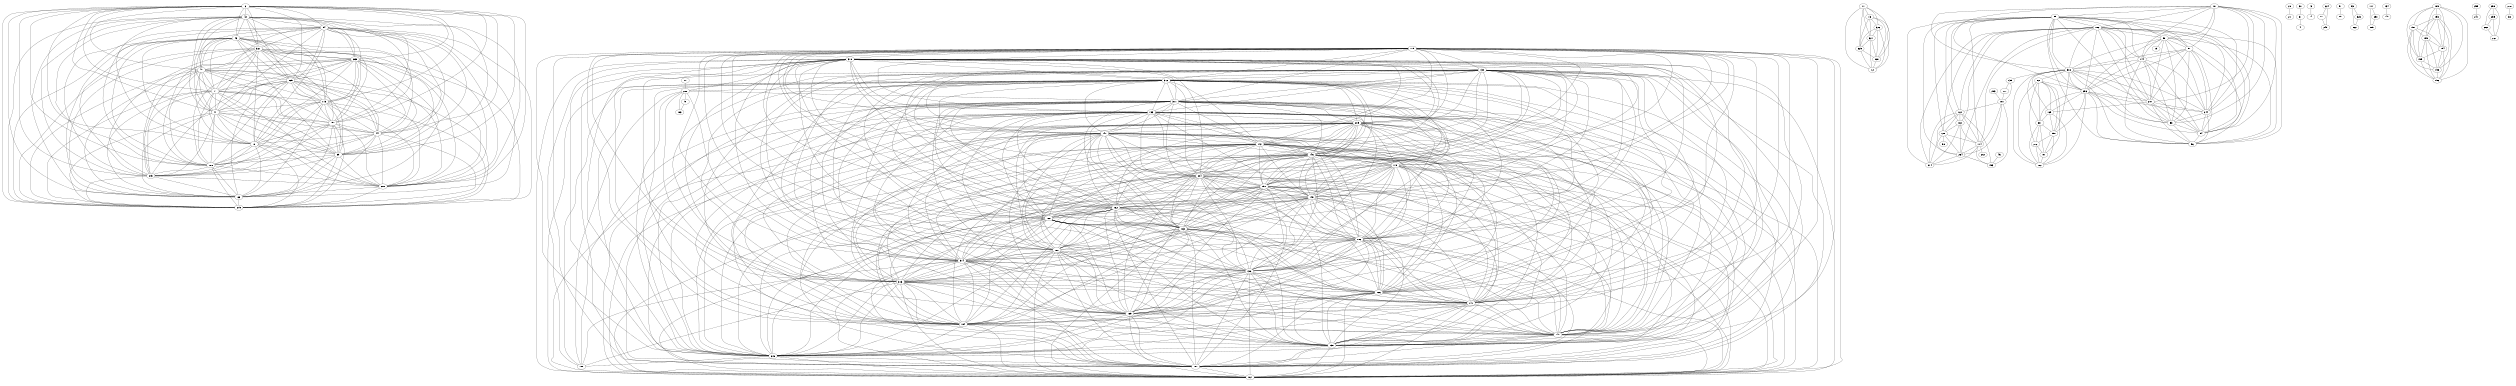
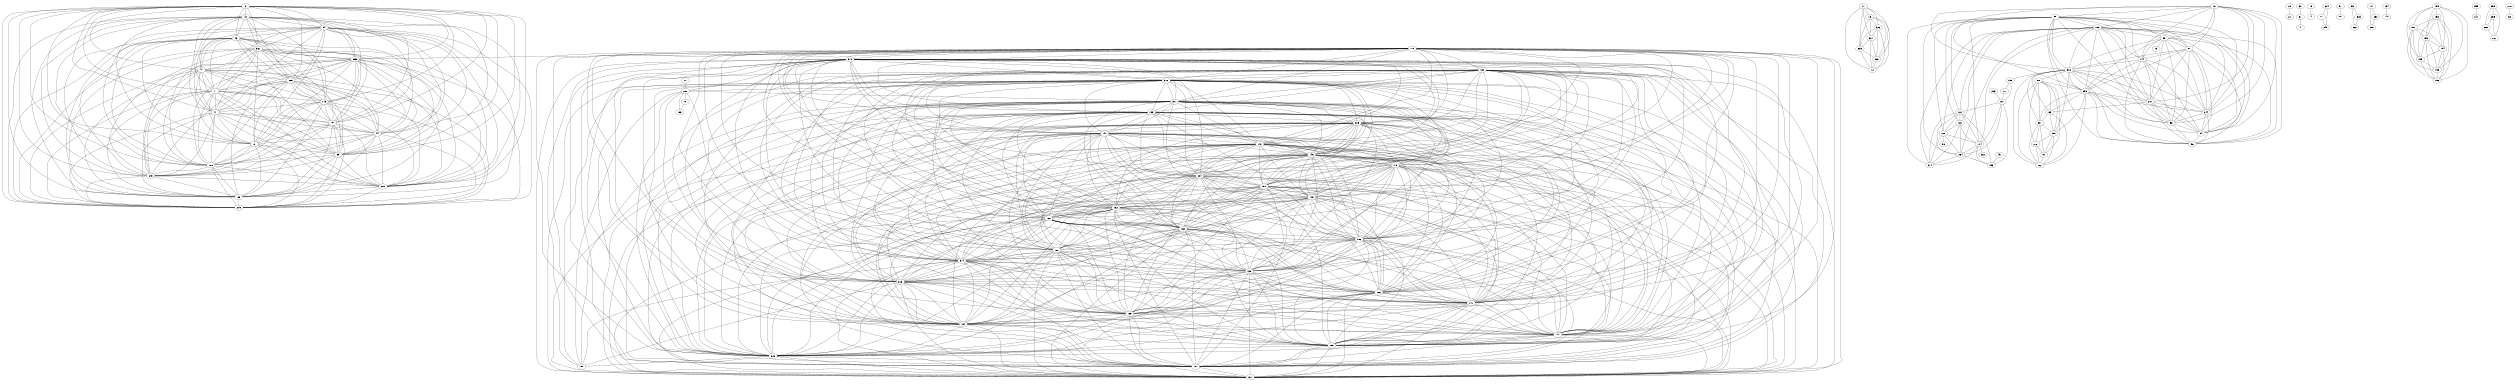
(733, 79) -> (700, 55)
